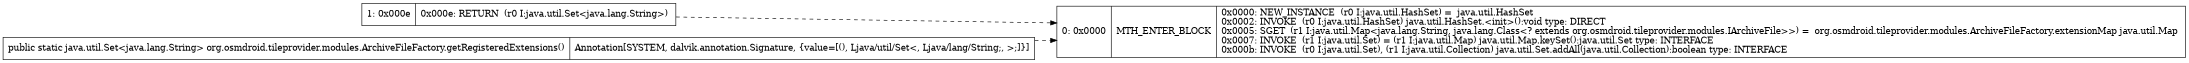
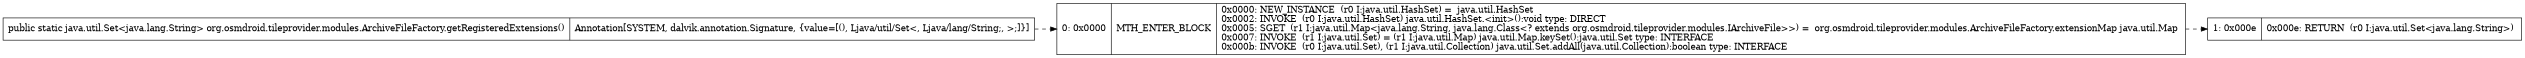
(863, 20) -> (2193, 29)
